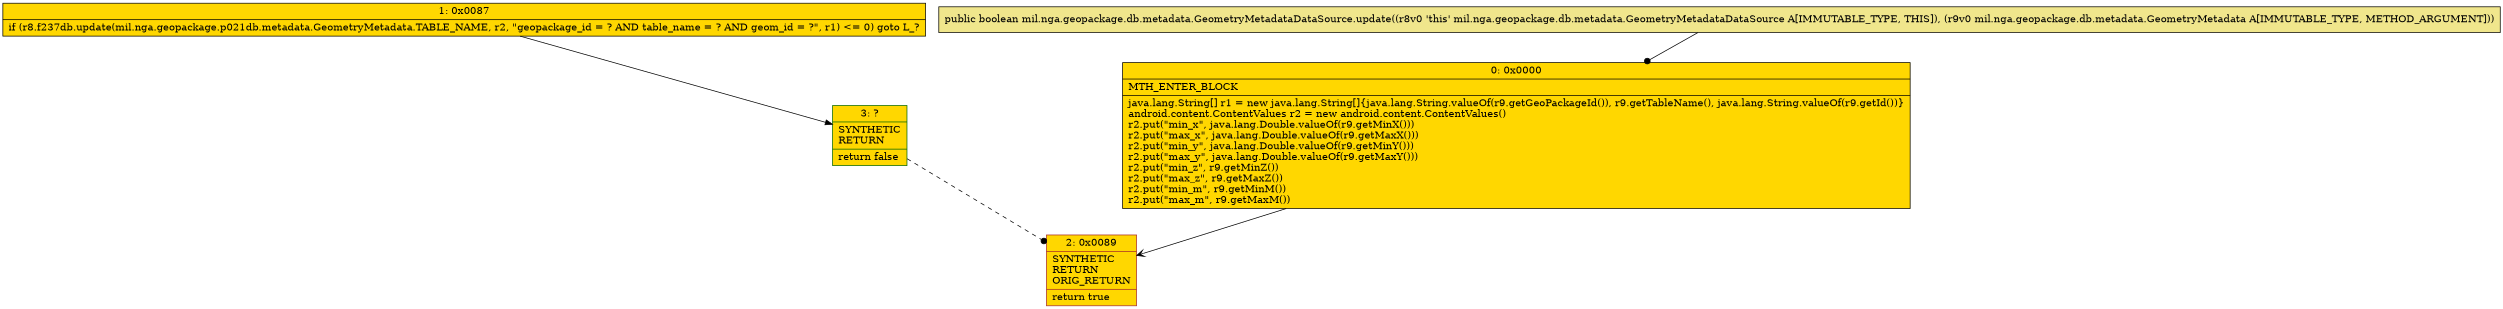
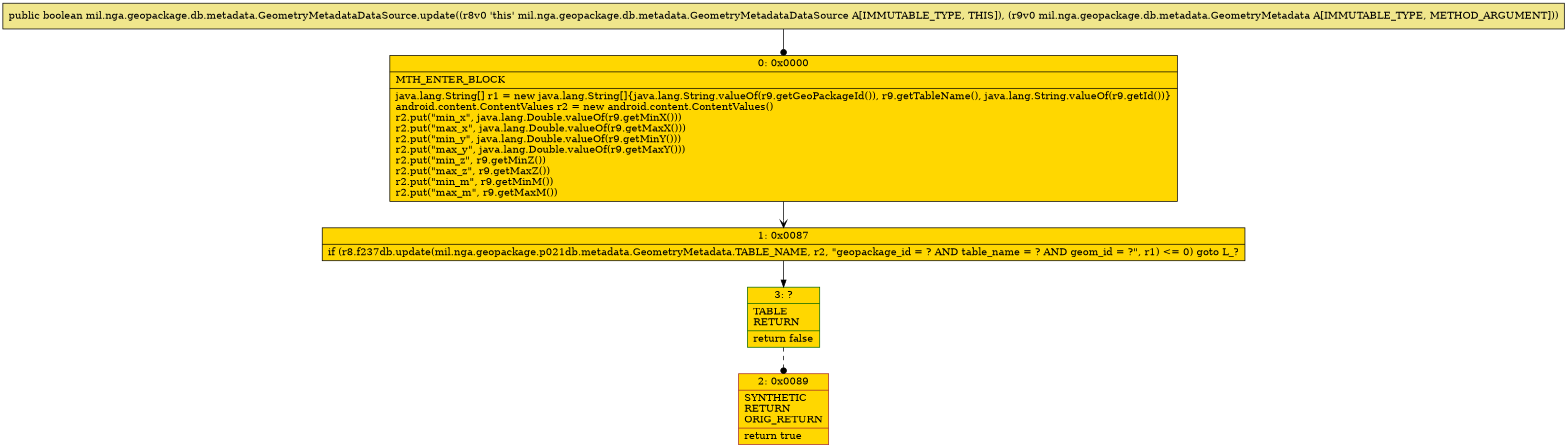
(870, 130) -> (771, 312)
(1215, 231) -> (784, 211)
